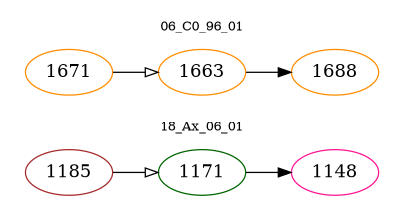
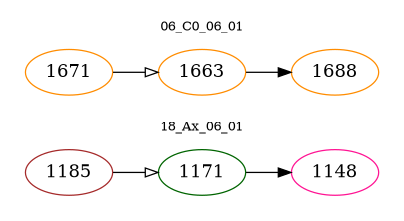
(202, 27) -> (202, 27)
